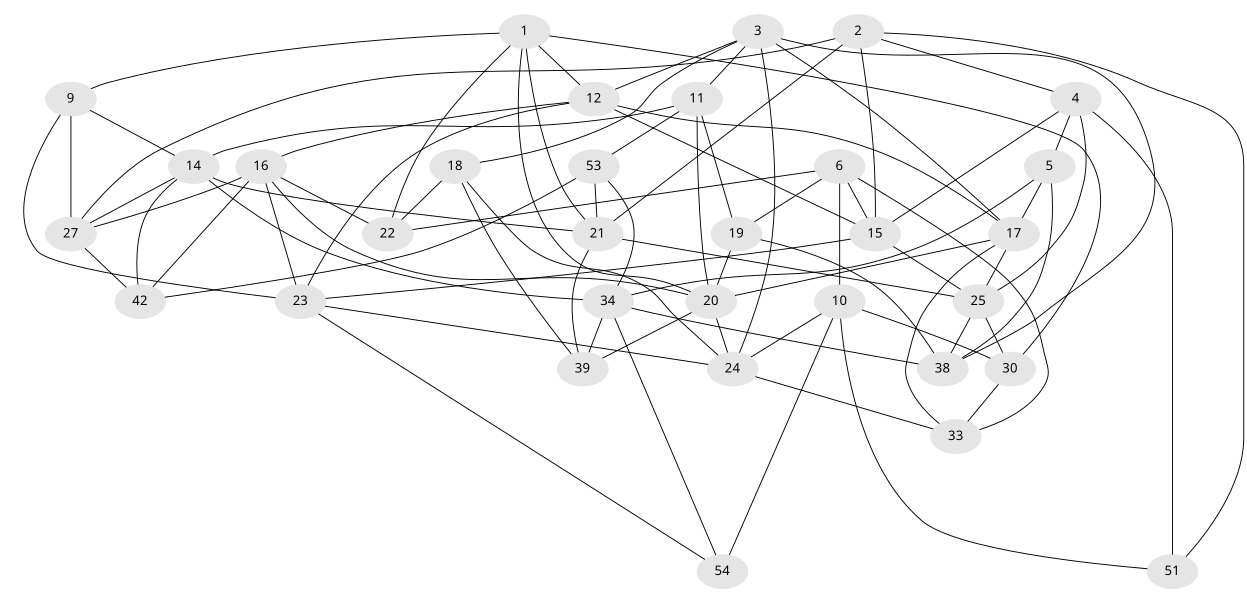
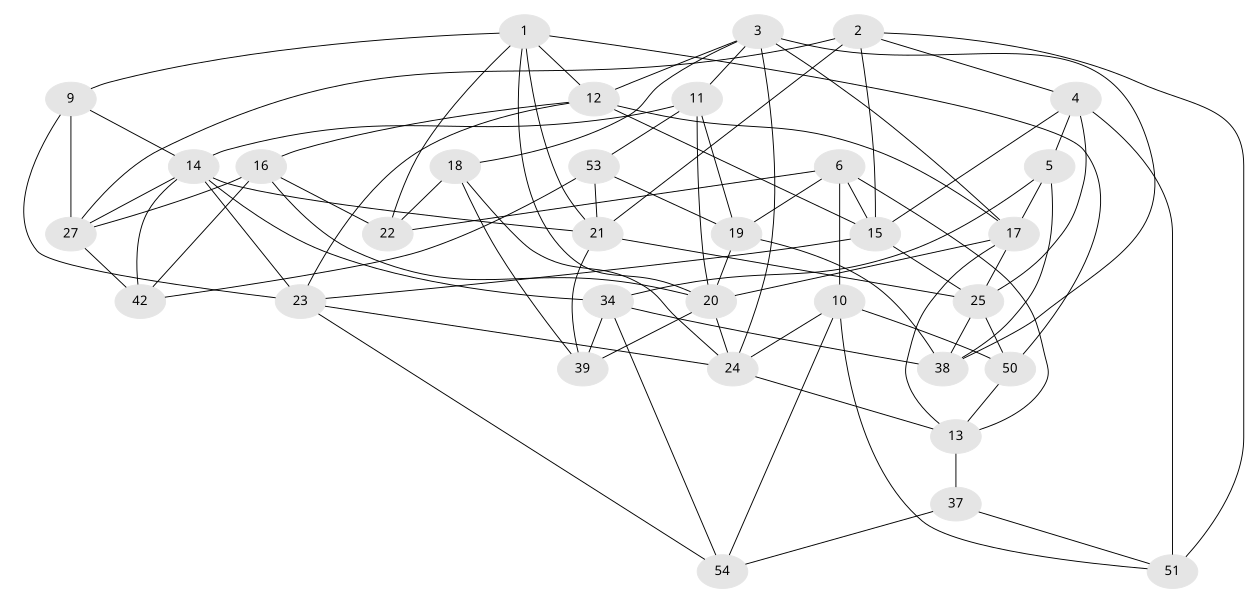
(634, 231) -> (665, 200)
(282, 239) -> (247, 234)
(1010, 369) -> (1010, 369)
(956, 437) -> (956, 437)
none -> (956, 504)
